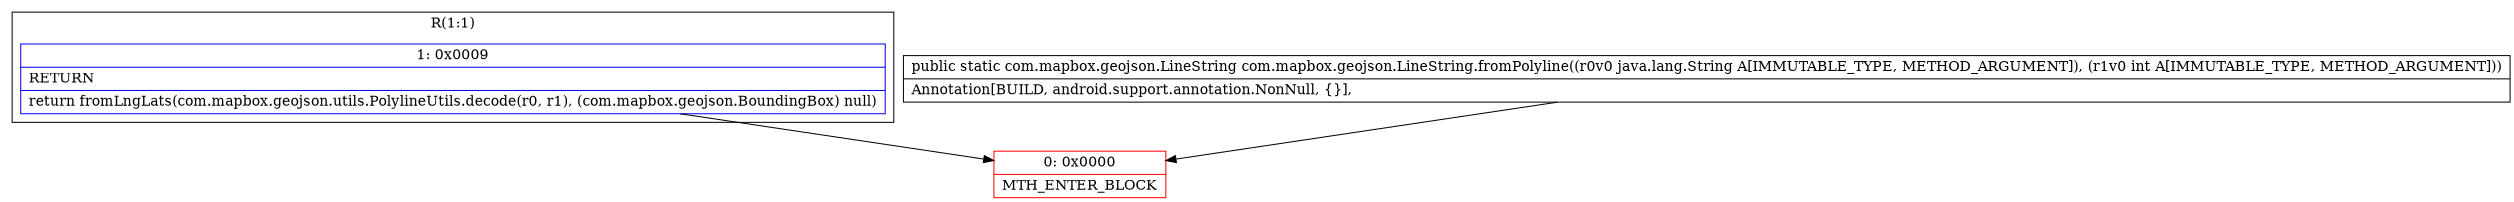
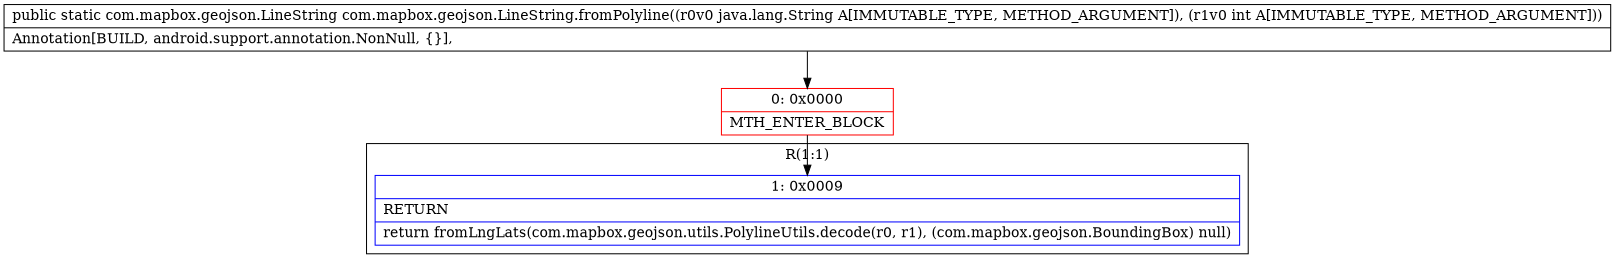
(832, 136) -> (807, 150)
